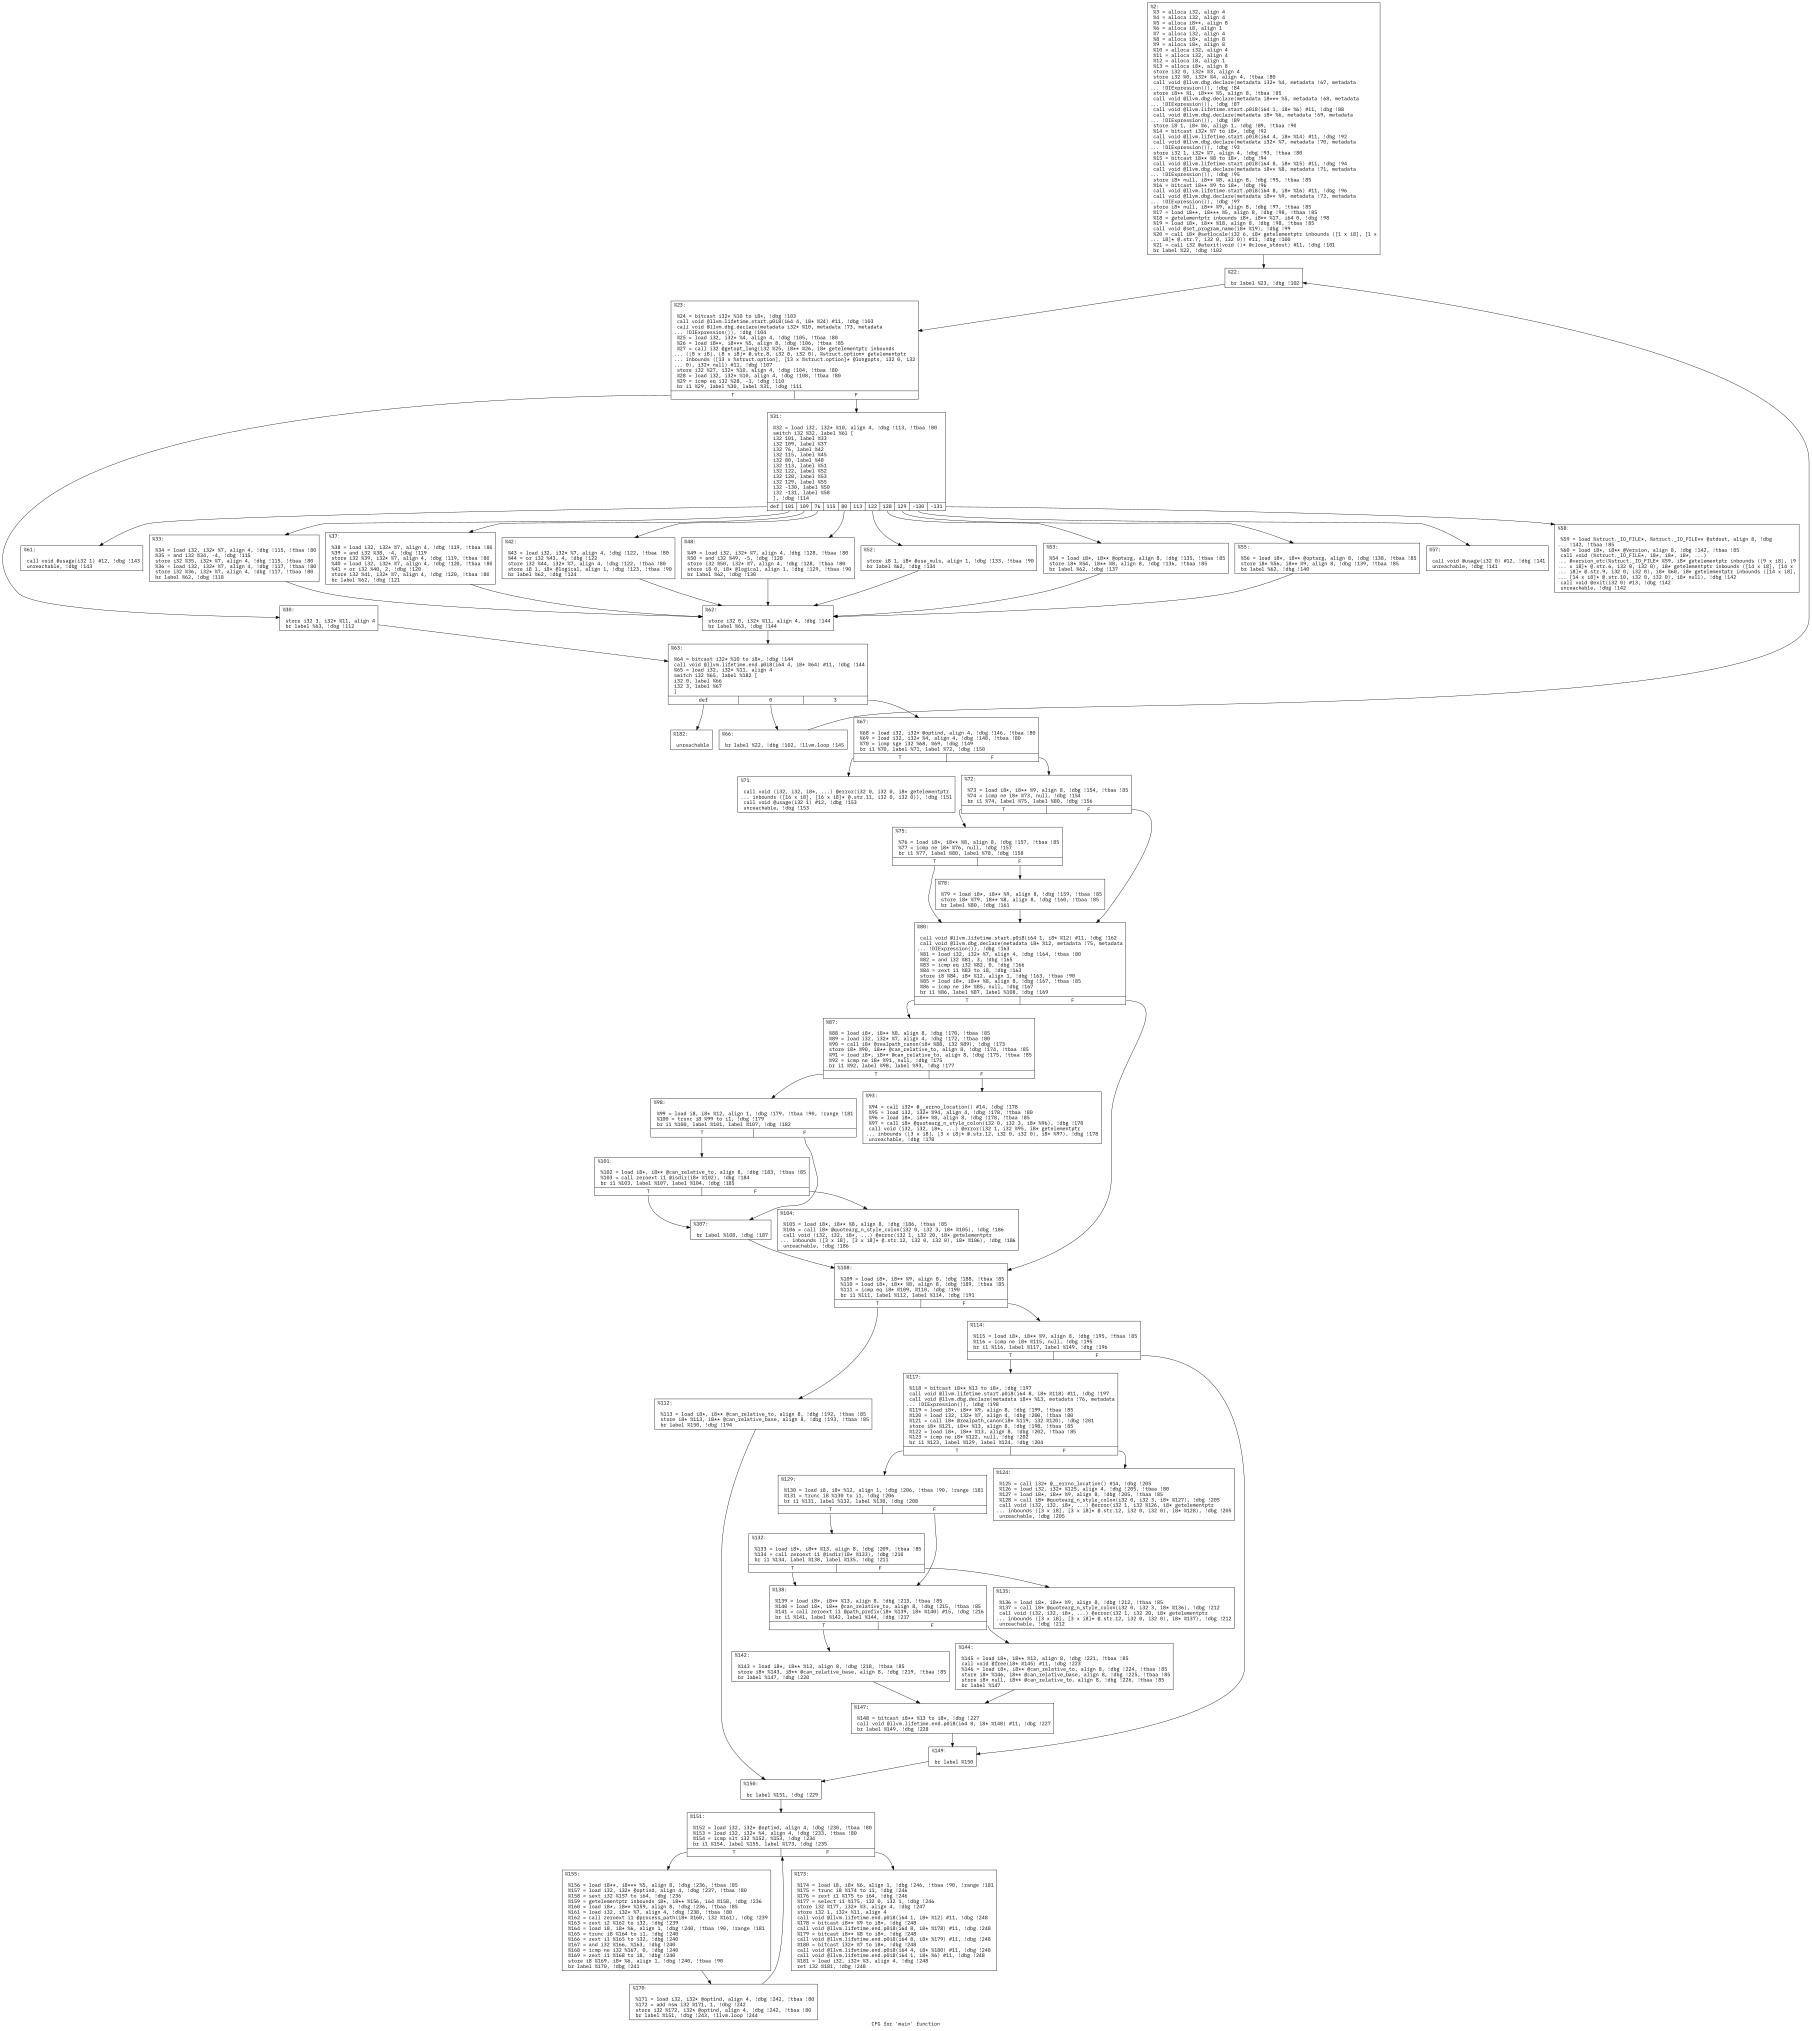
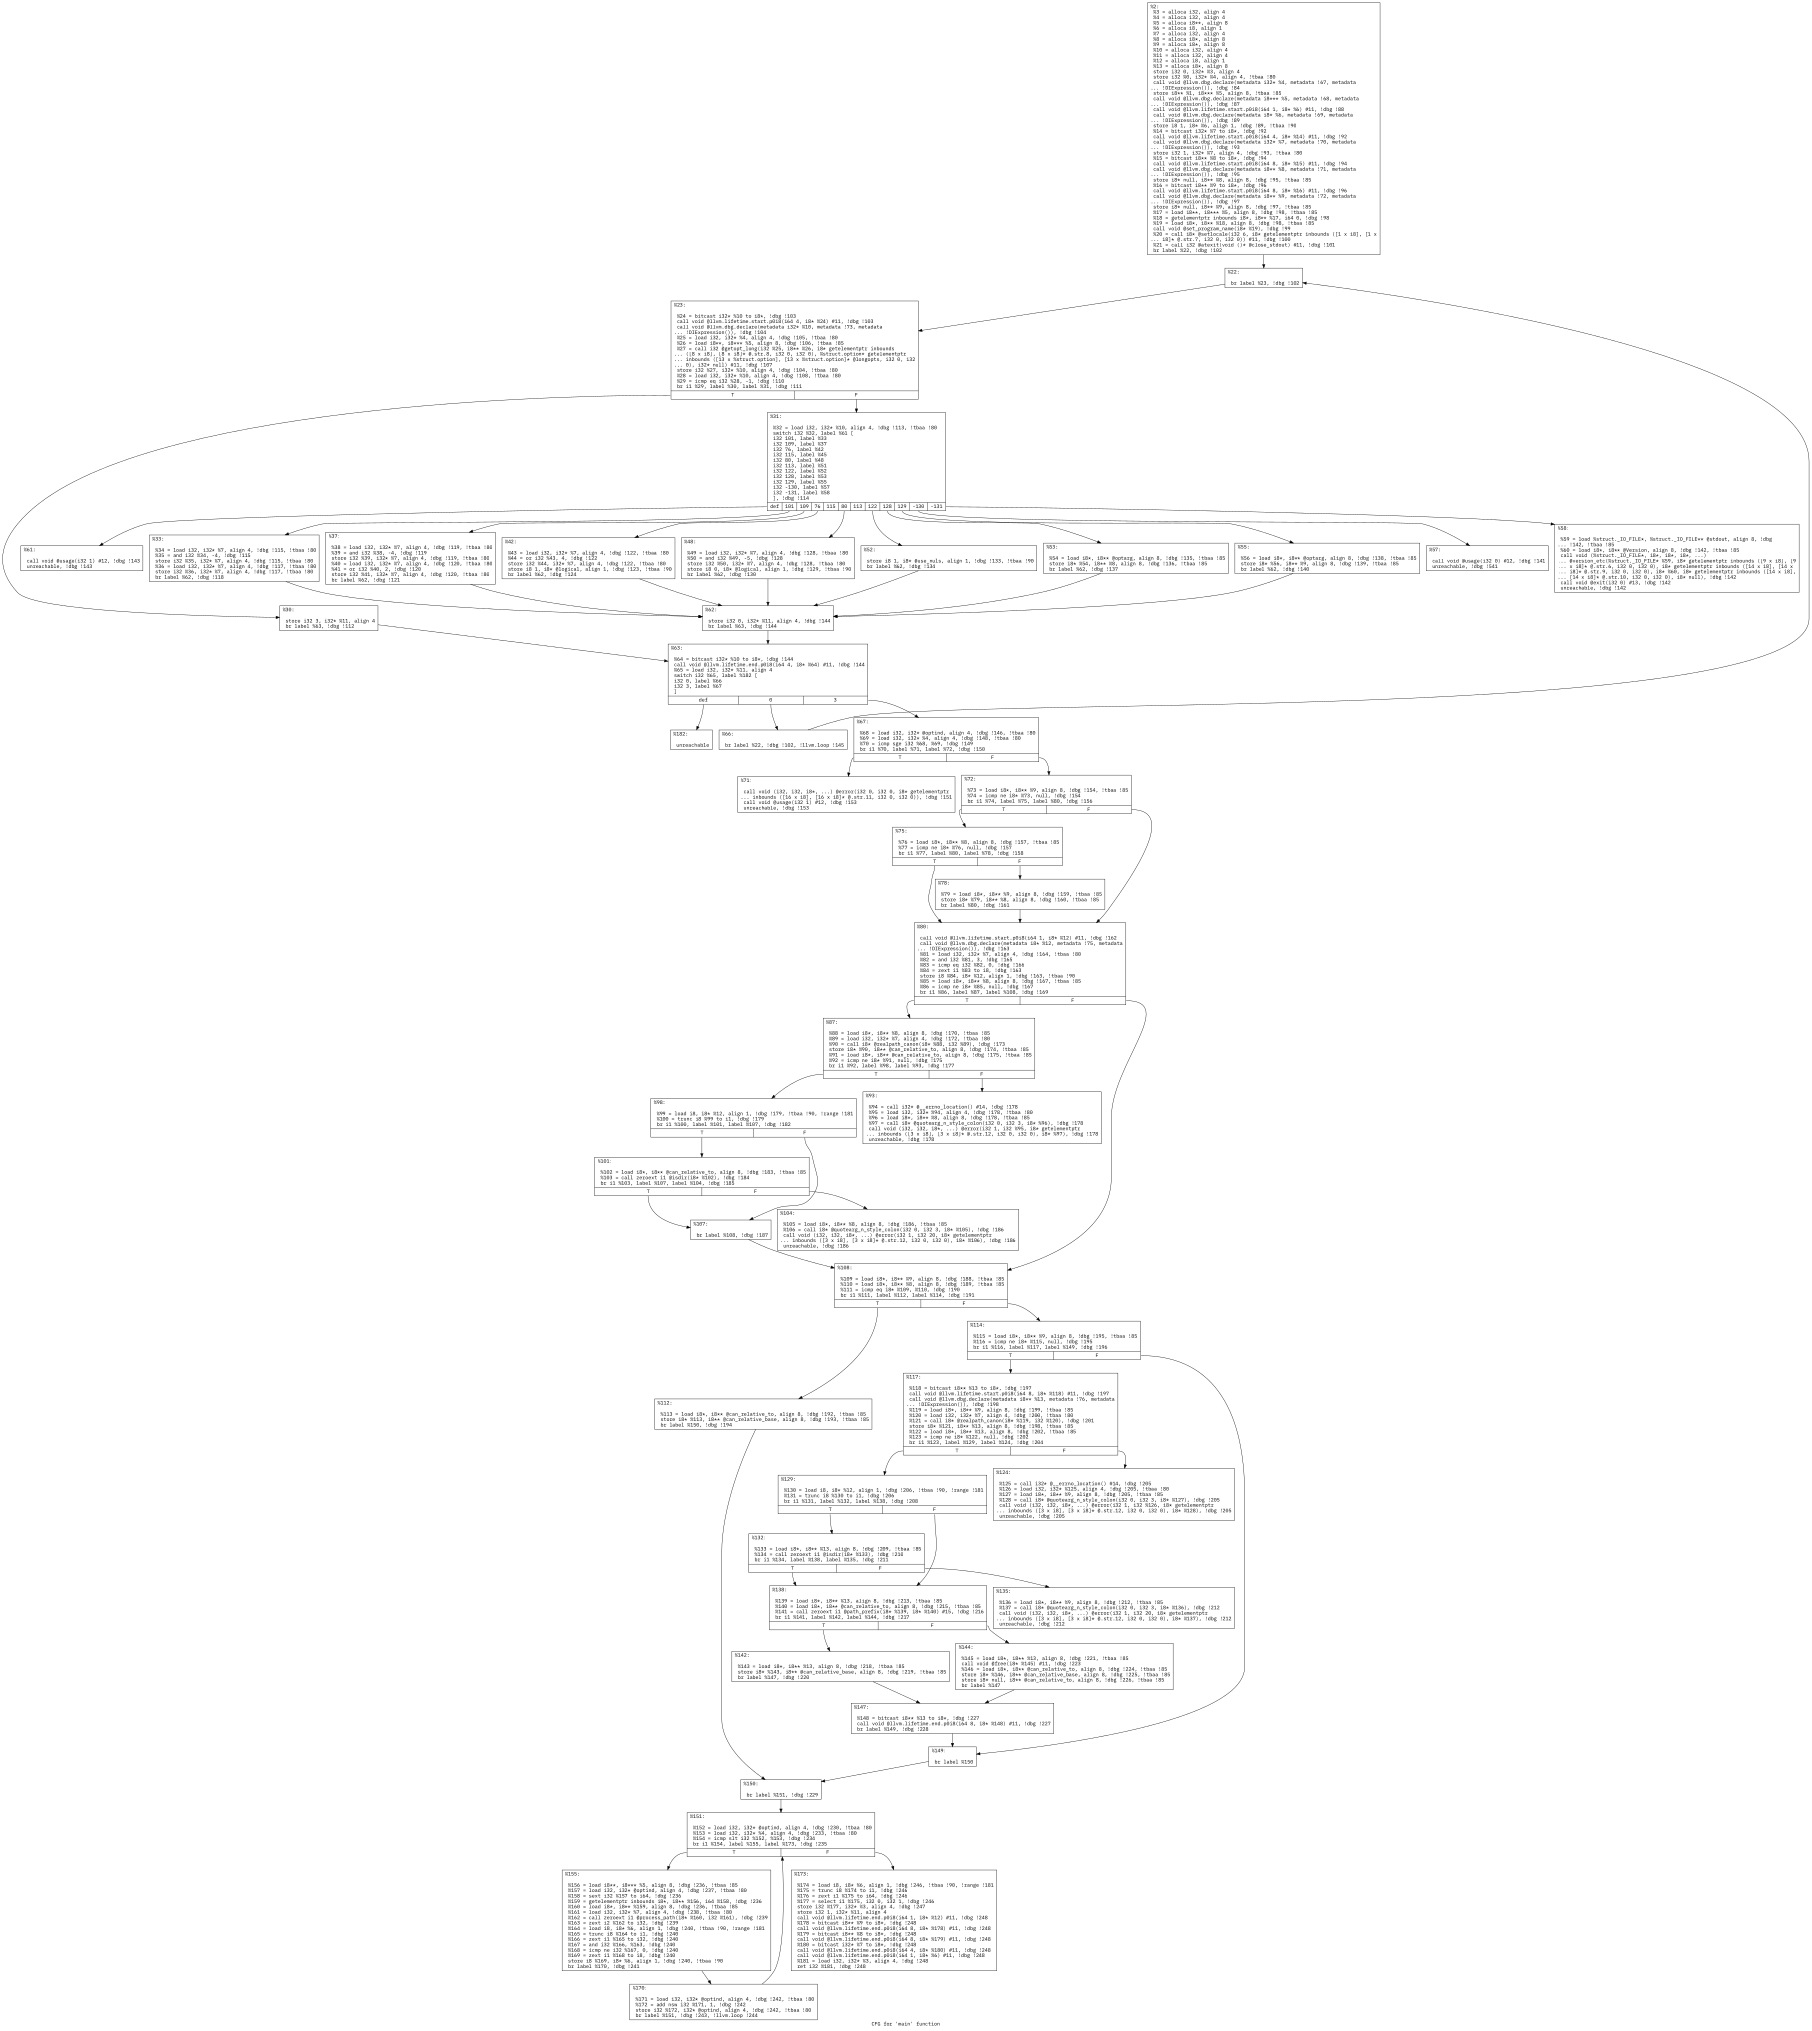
(800, 487) -> (800, 487)
(1463, 566) -> (1463, 566)
